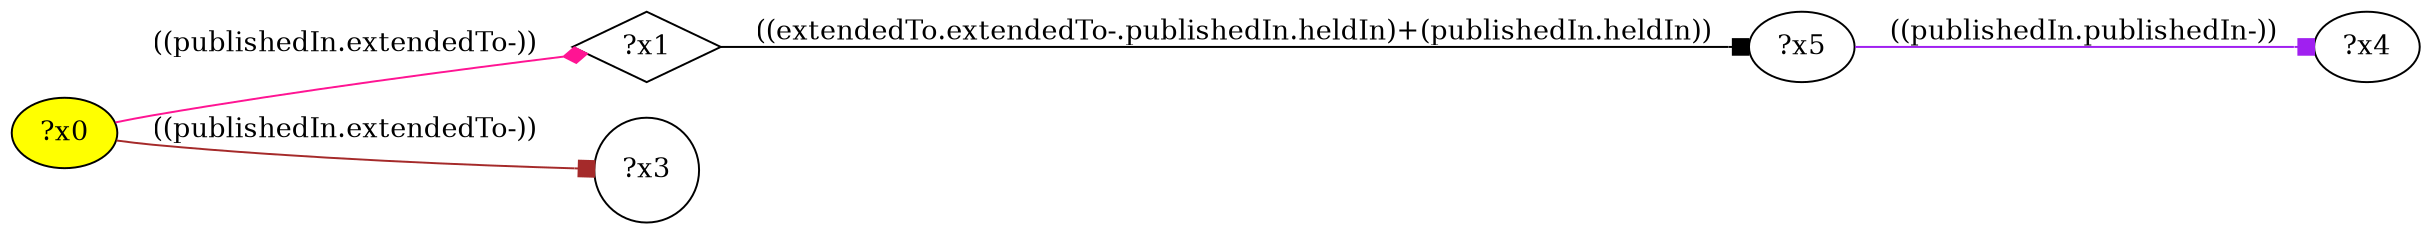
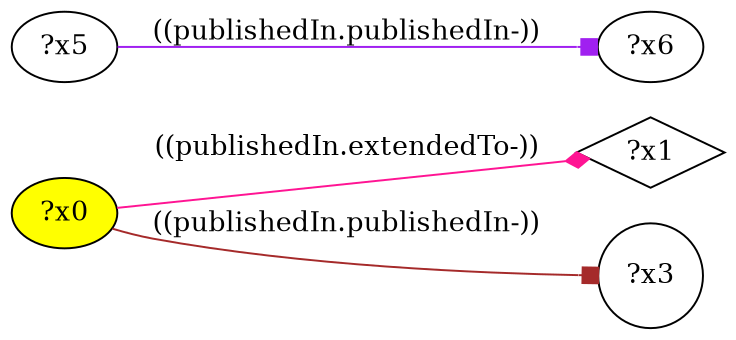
(1225, 47) -> none
(2367, 47) -> (651, 47)
(345, 130) -> (347, 224)
